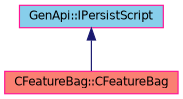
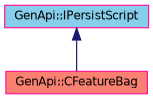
(91, 83) -> (77, 83)
